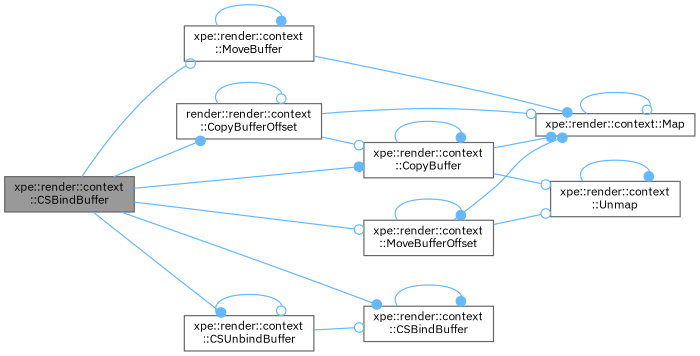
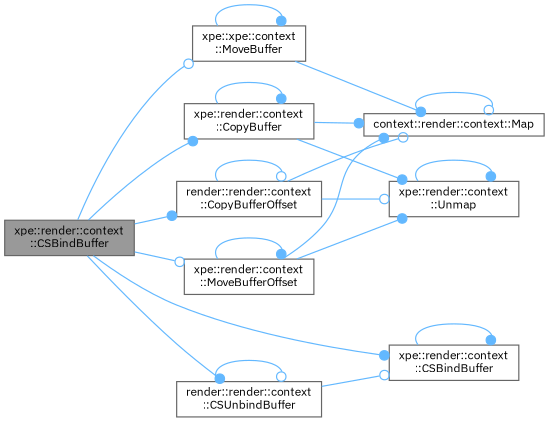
(249, 44) -> (249, 44)
(615, 125) -> (454, 125)
(338, 141) -> (351, 199)
(517, 179) -> (332, 153)
(517, 219) -> (347, 240)
(249, 333) -> (249, 399)
